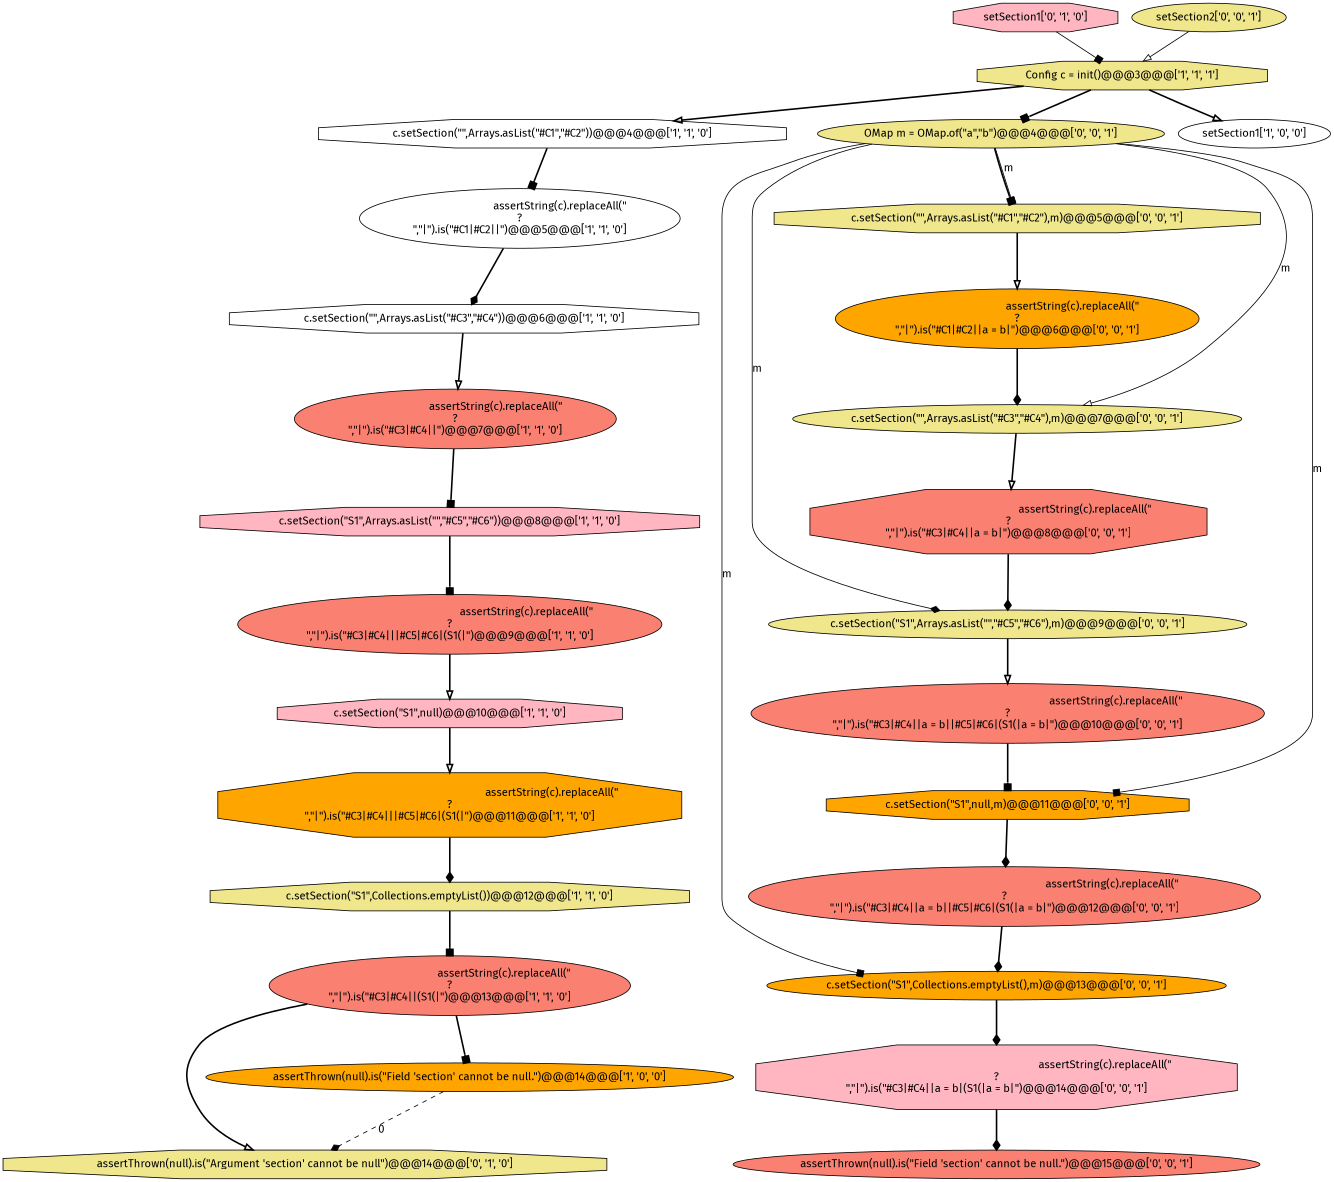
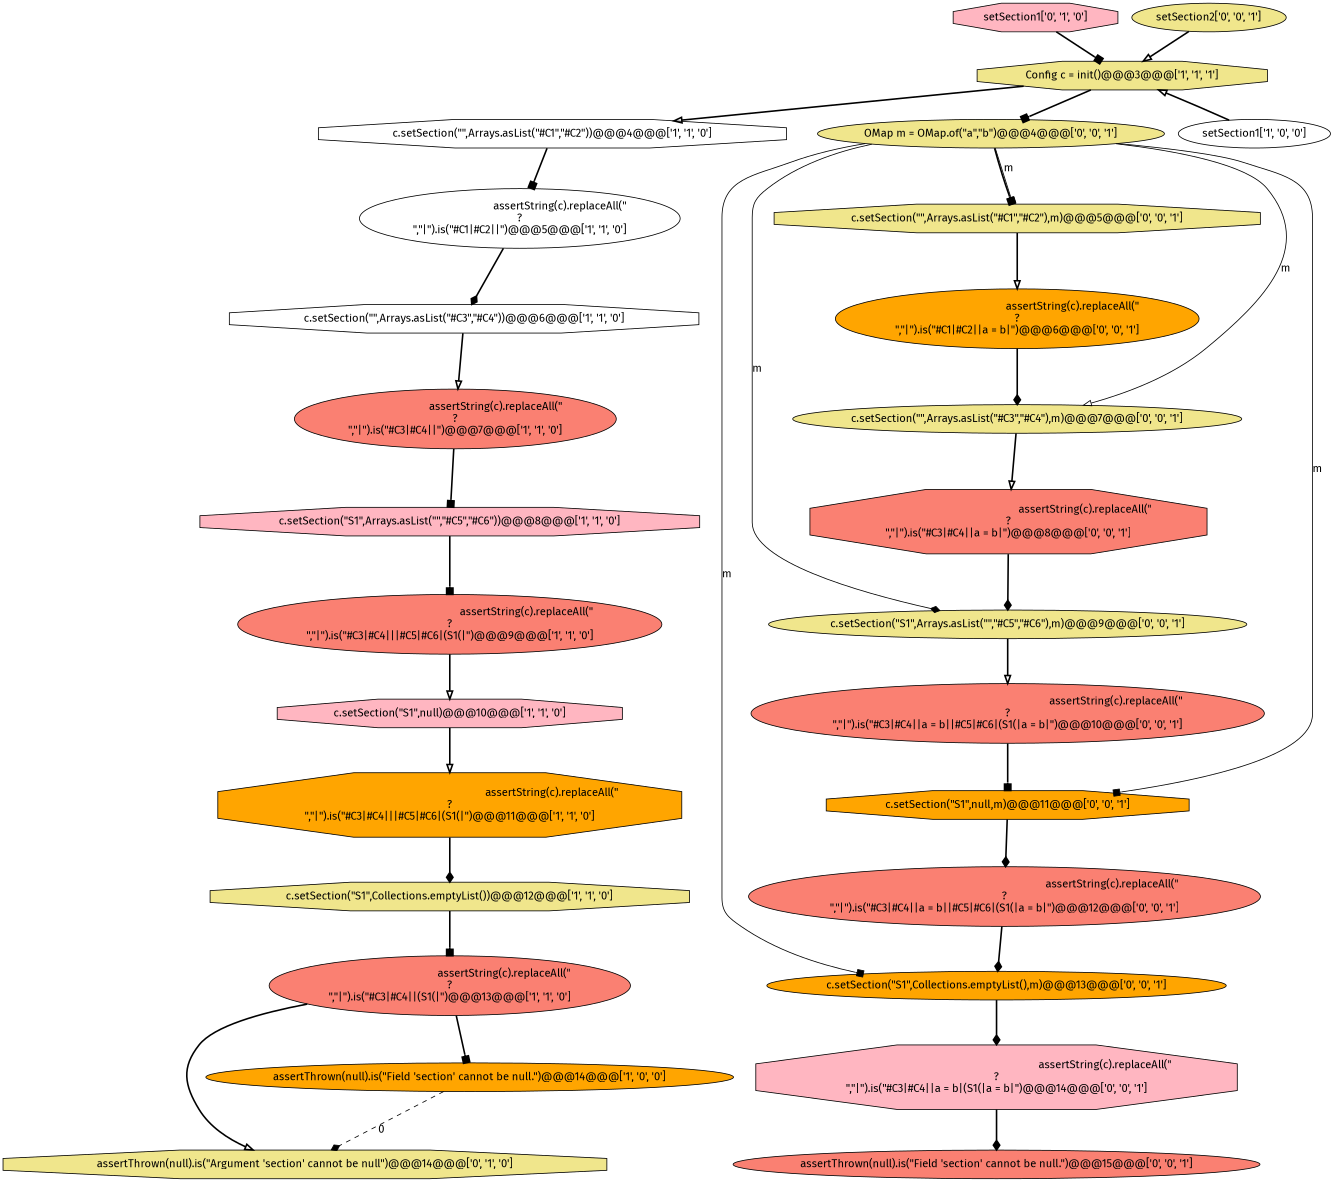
(1075, 44) -> (1075, 44)
(1169, 44) -> (1169, 44)
(1181, 104) -> (1198, 106)
